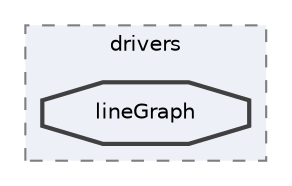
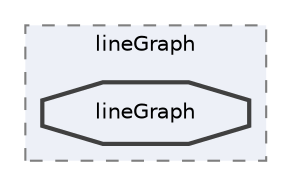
(146, 45) -> (146, 45)
